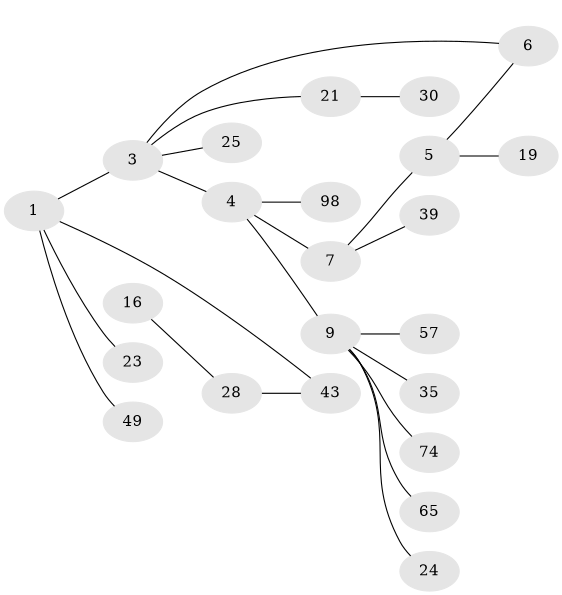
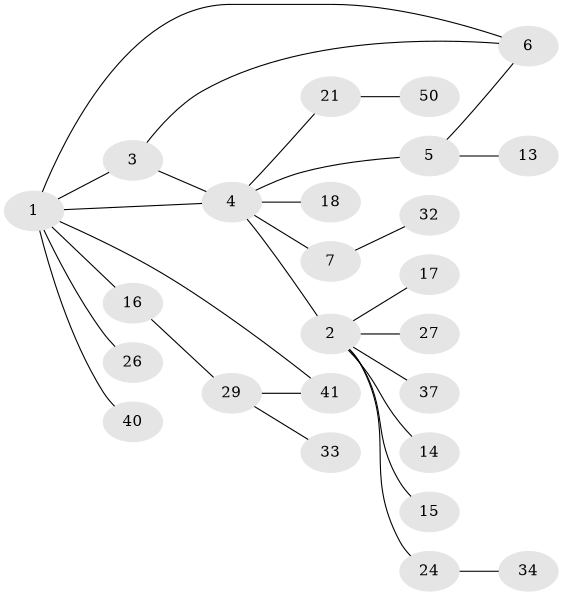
none -> (228, 5)
(430, 97) -> (430, 97)
(221, 107) -> (282, 150)
(232, 143) -> none
(528, 156) -> (528, 156)
(331, 202) -> (331, 202)
none -> (133, 207)
(380, 209) -> (326, 167)
(430, 215) -> (430, 215)
none -> (84, 257)
none -> (430, 275)
(331, 334) -> (331, 334)
(430, 334) -> (430, 334)
(133, 363) -> (133, 363)
(232, 393) -> (232, 393)
(331, 393) -> (331, 393)
(430, 393) -> (430, 393)
(133, 422) -> (133, 422)
none -> (331, 453)
(430, 453) -> (430, 453)
(430, 512) -> (430, 512)
none -> (528, 571)
